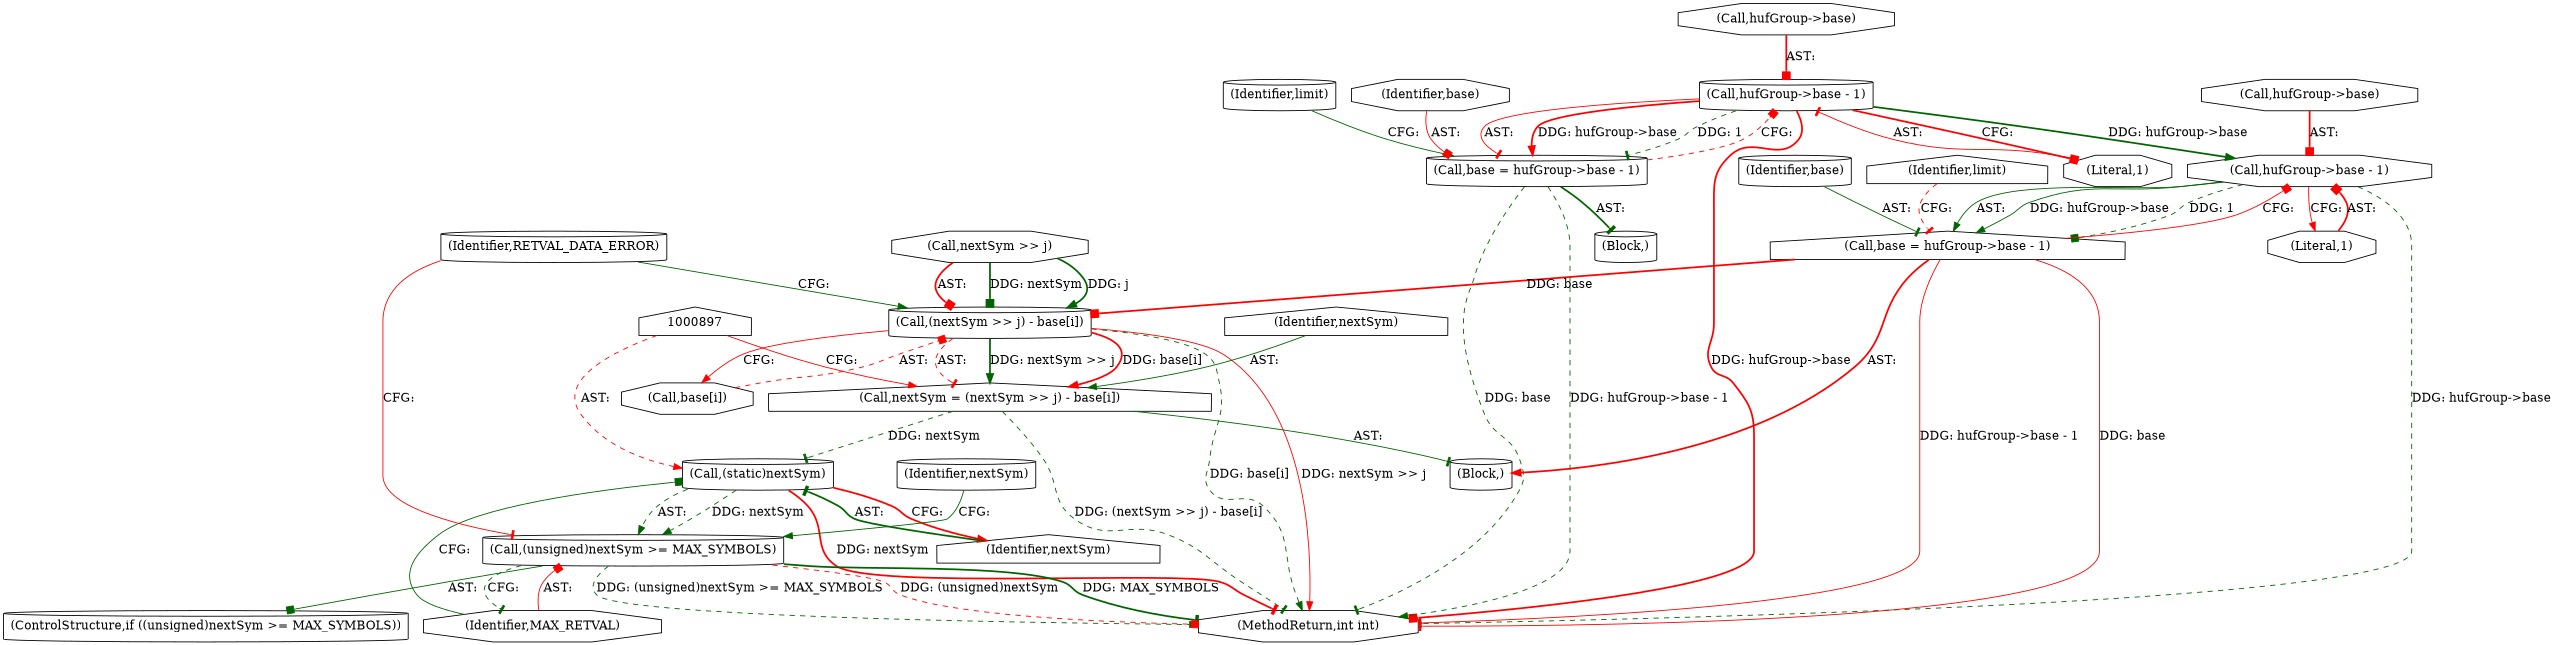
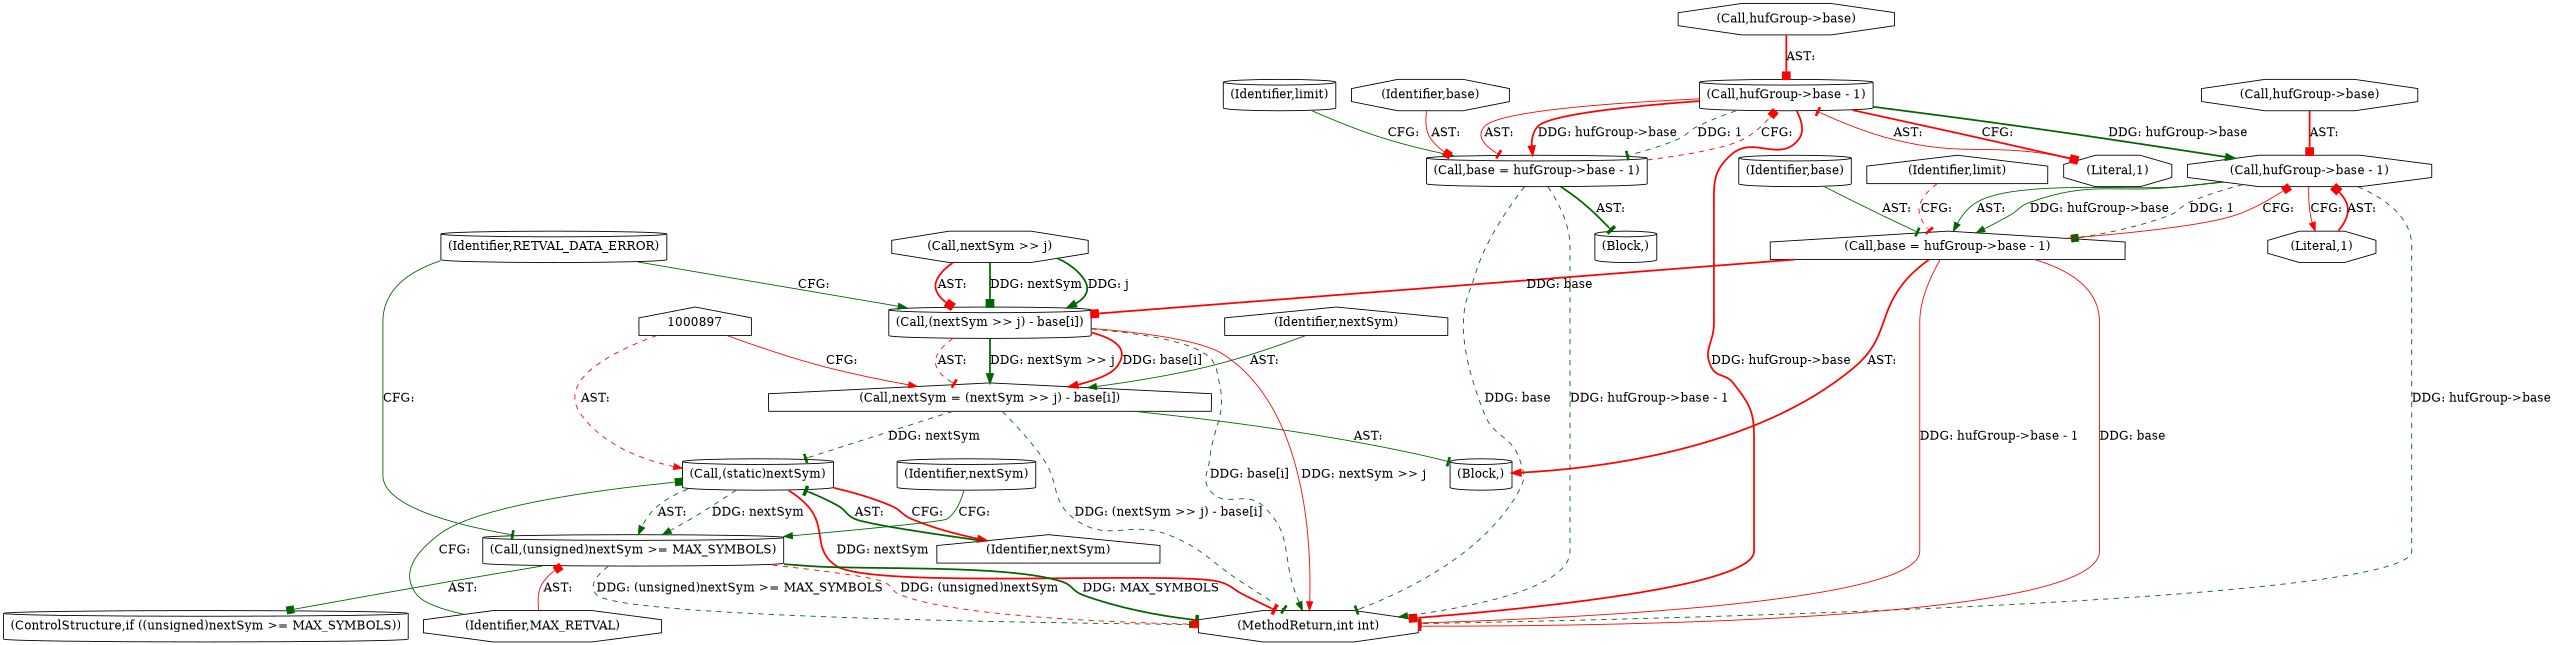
(687, 399) -> none
(383, 427) -> (383, 427)
(489, 580) -> none
